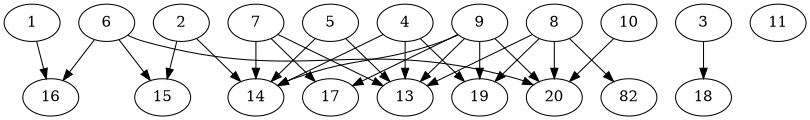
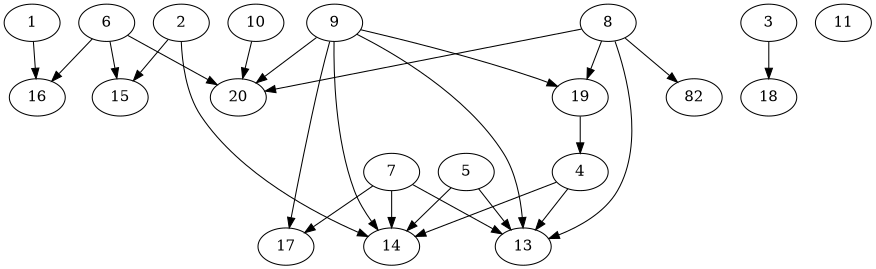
(438, 55) -> (580, 130)
